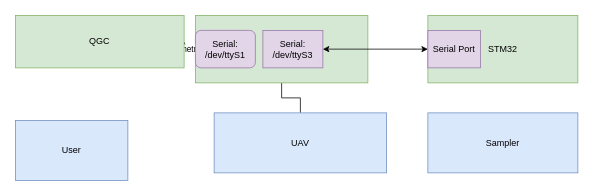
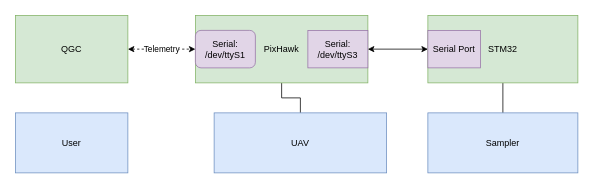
(100, 42) -> (72, 49)
(293, 49) -> (338, 49)
none -> (503, 98)
(72, 150) -> (72, 143)
